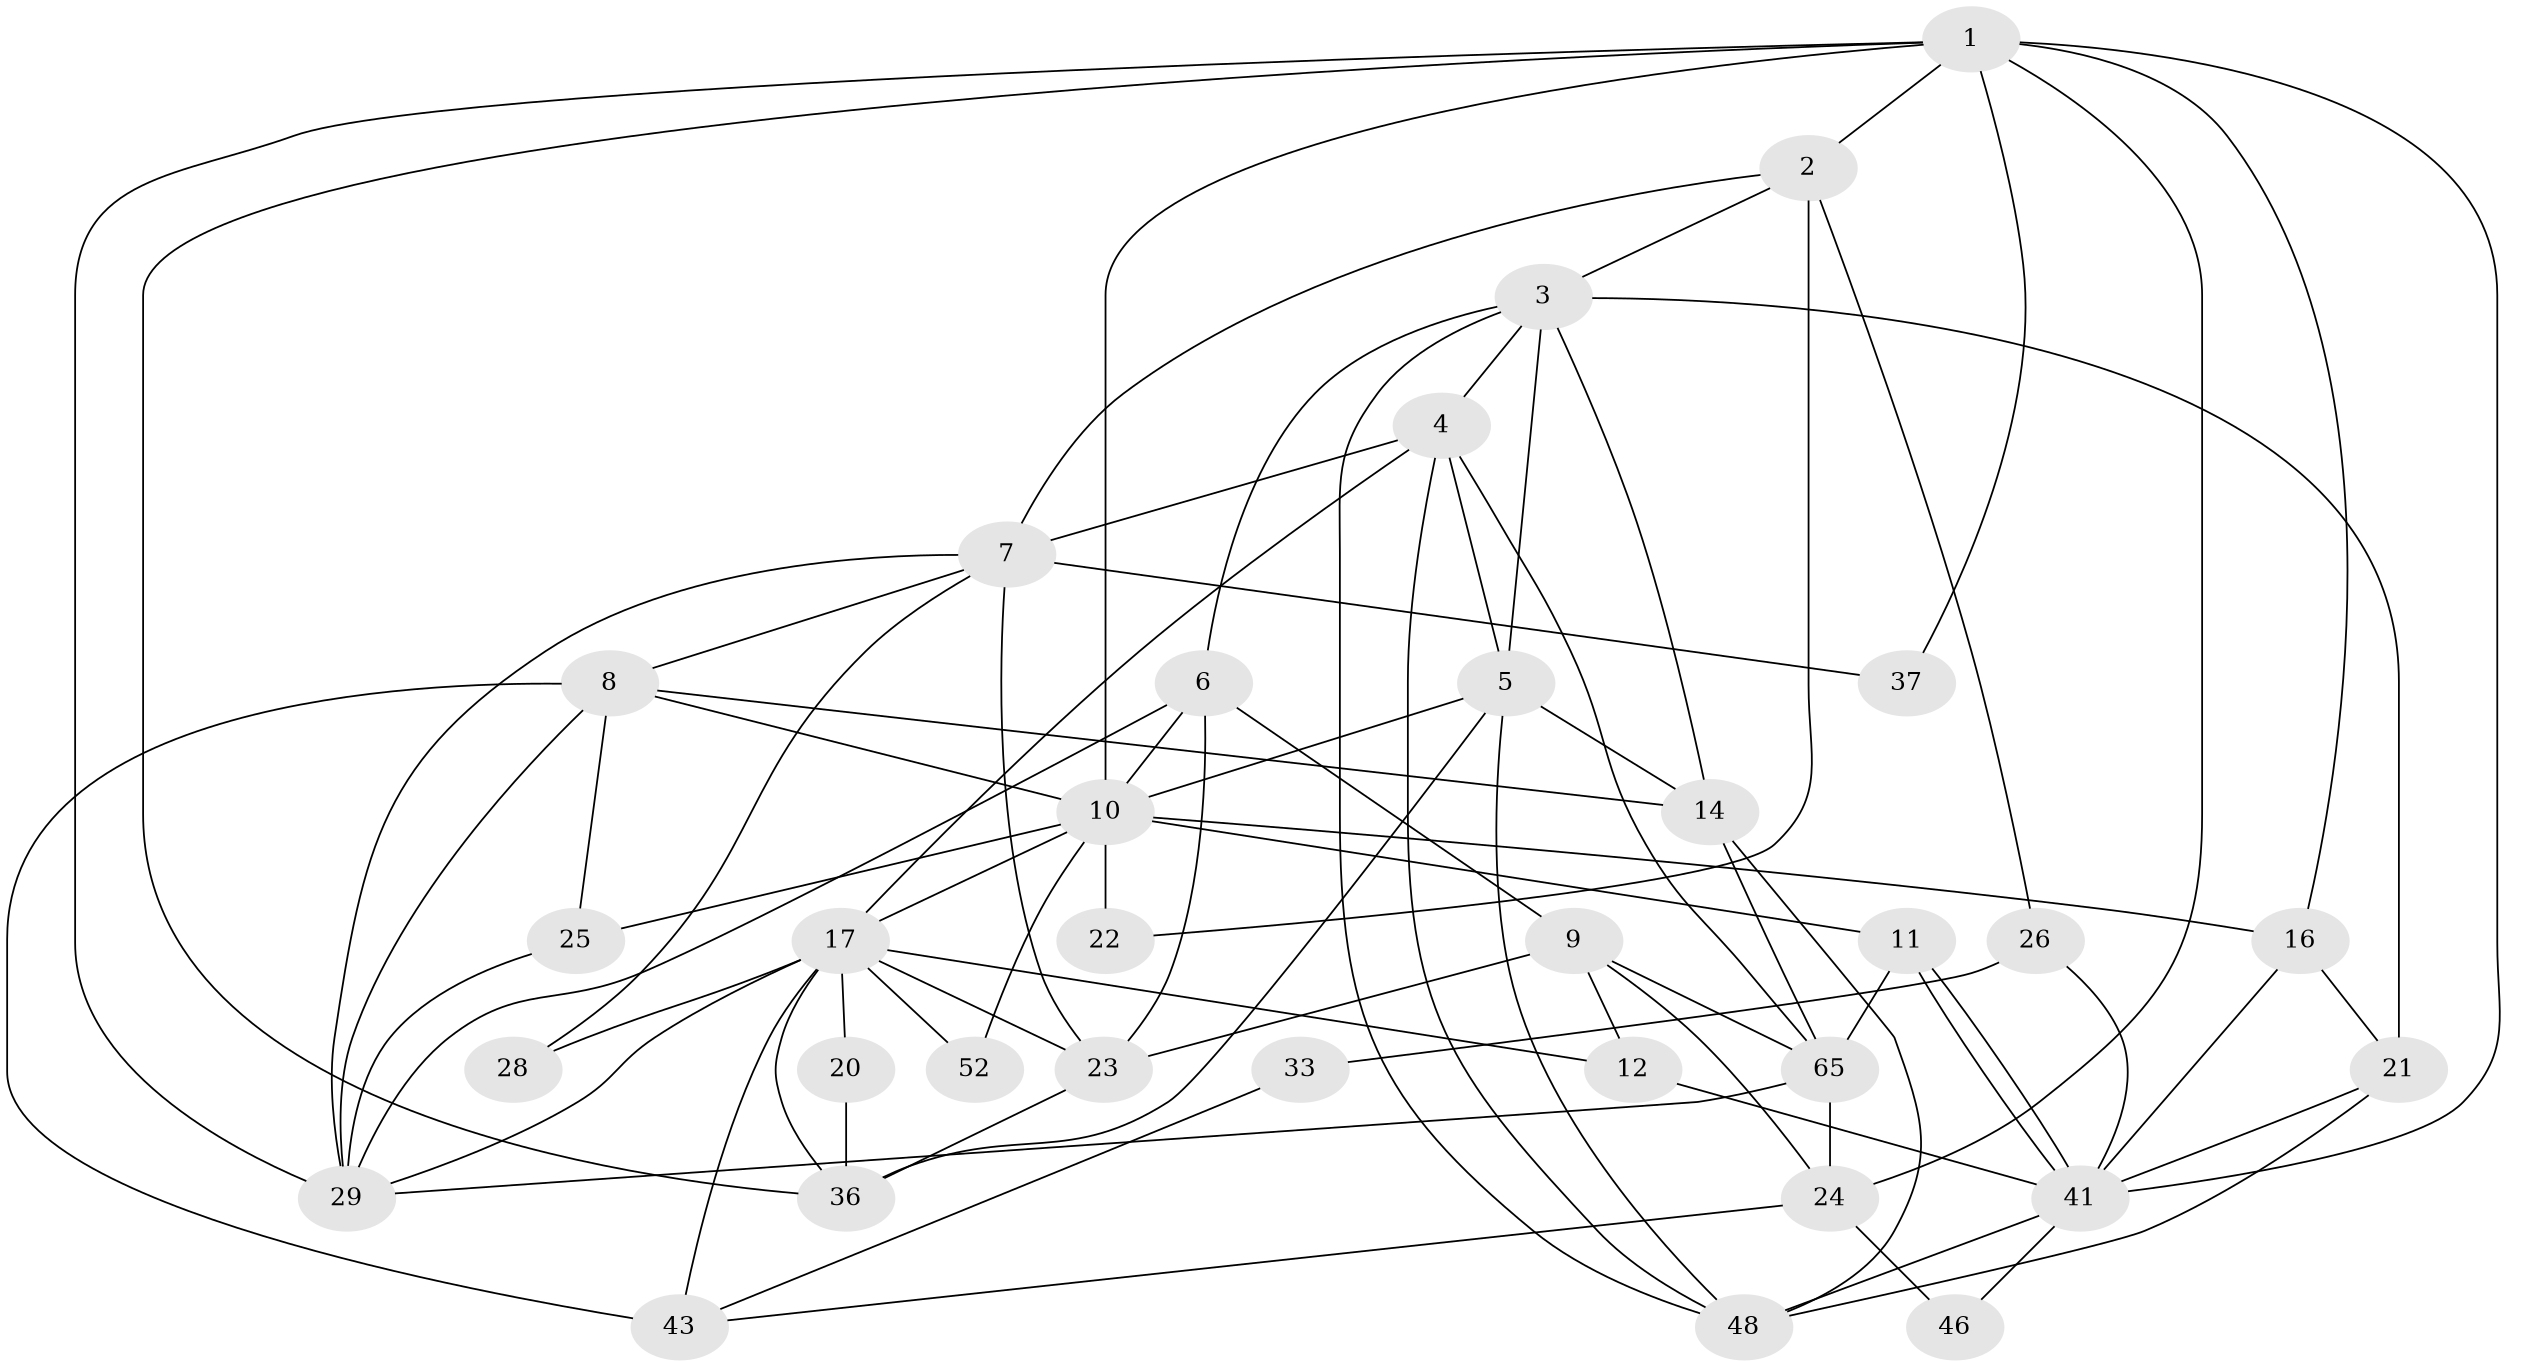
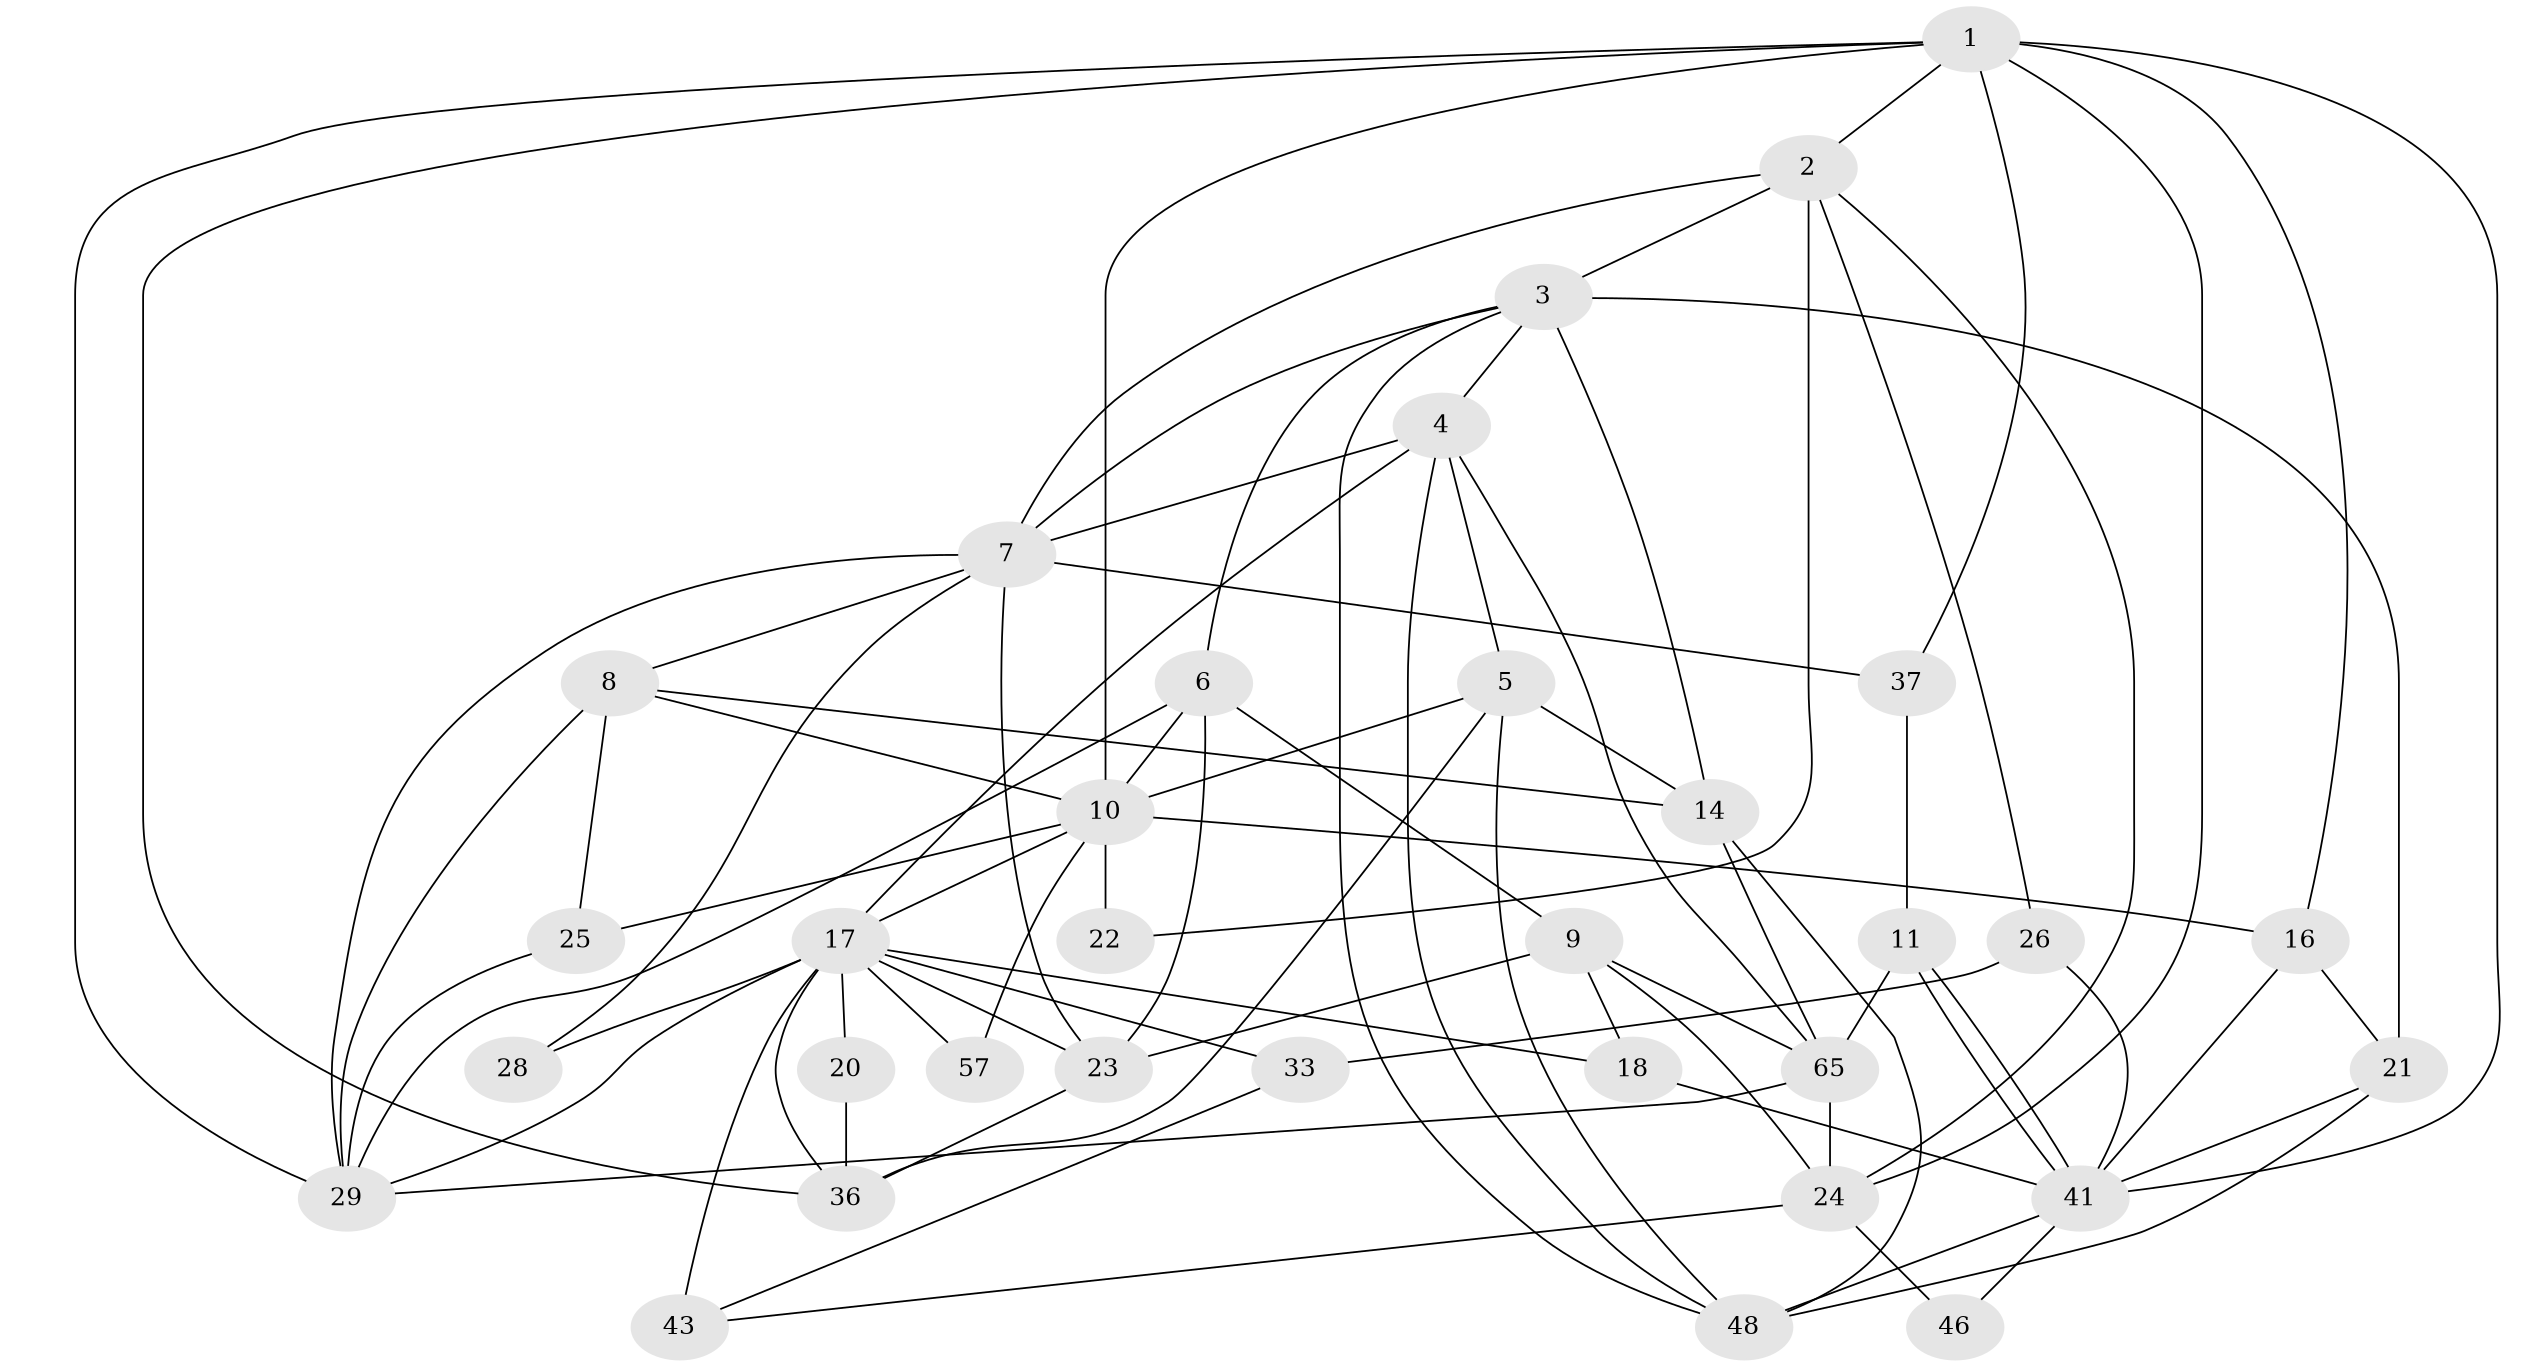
(1525, 490) -> (1251, 385)
none -> (2134, 694)
(1524, 879) -> (1907, 812)
none -> (1071, 1005)
(7, 1018) -> none
(975, 1070) -> (975, 1070)
(1633, 1070) -> (1633, 1070)
